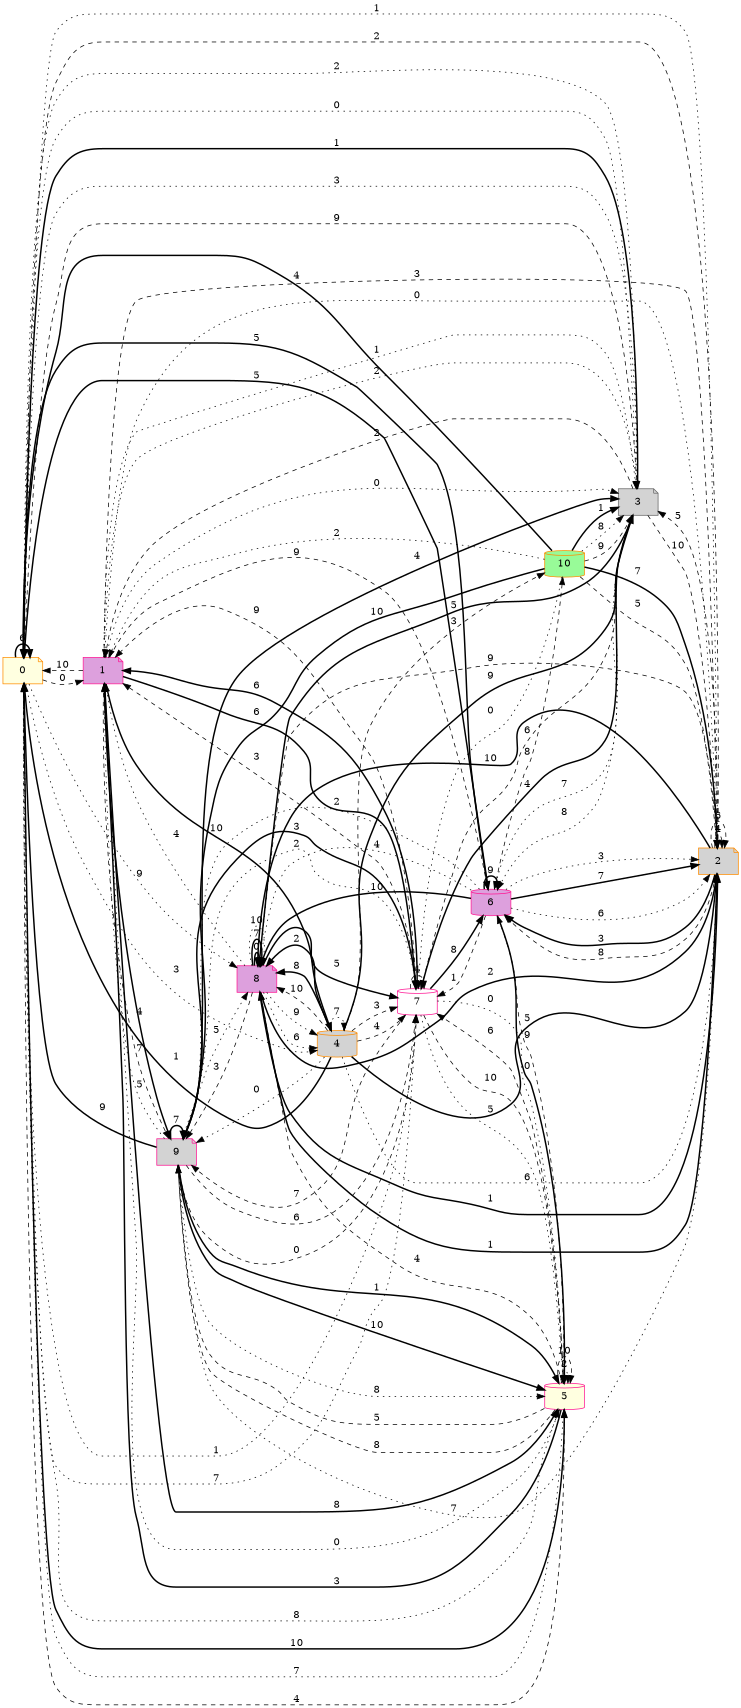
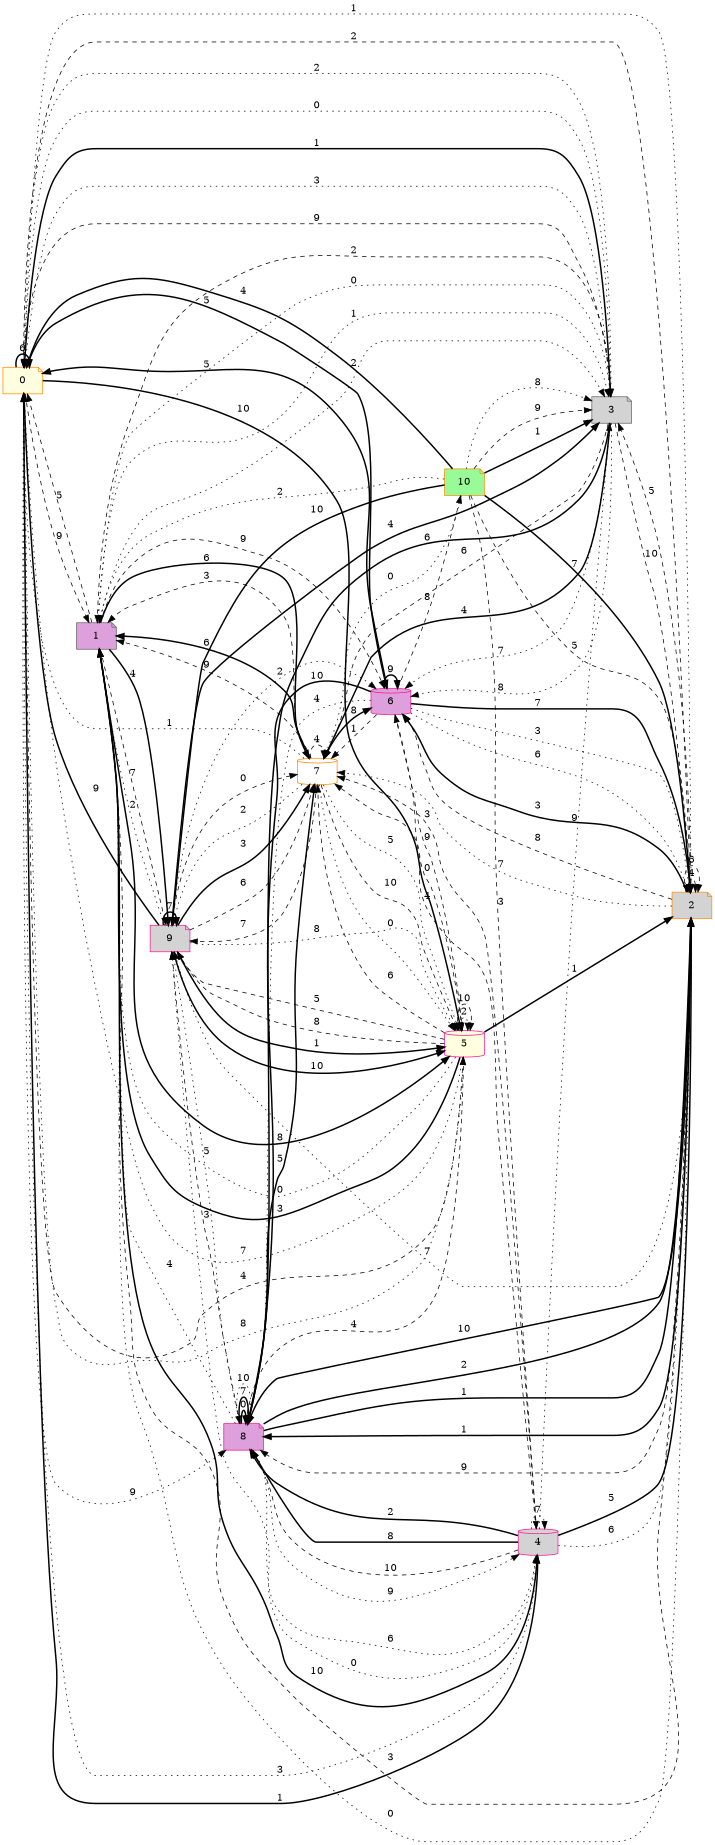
(565, 564) -> (464, 482)
(454, 605) -> (428, 538)
(63, 665) -> (60, 496)
(103, 671) -> (96, 636)
(63, 678) -> (60, 536)
(434, 738) -> (566, 1007)
(359, 778) -> (503, 1008)
(223, 848) -> (223, 745)
none -> (575, 977)
(417, 1002) -> (317, 771)
(337, 1044) -> (538, 1542)
(140, 1085) -> (133, 805)
(537, 1109) -> (430, 884)
(88, 1484) -> (501, 872)
